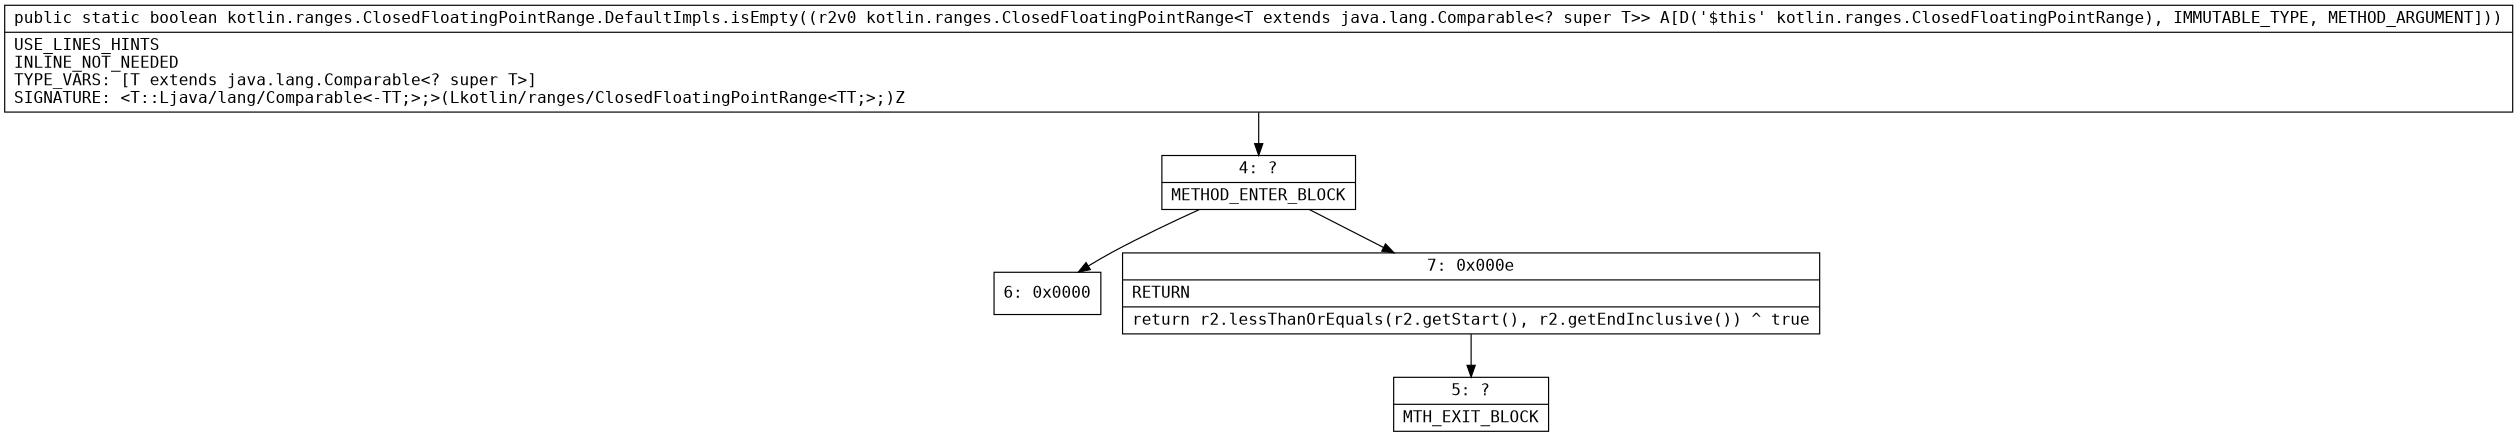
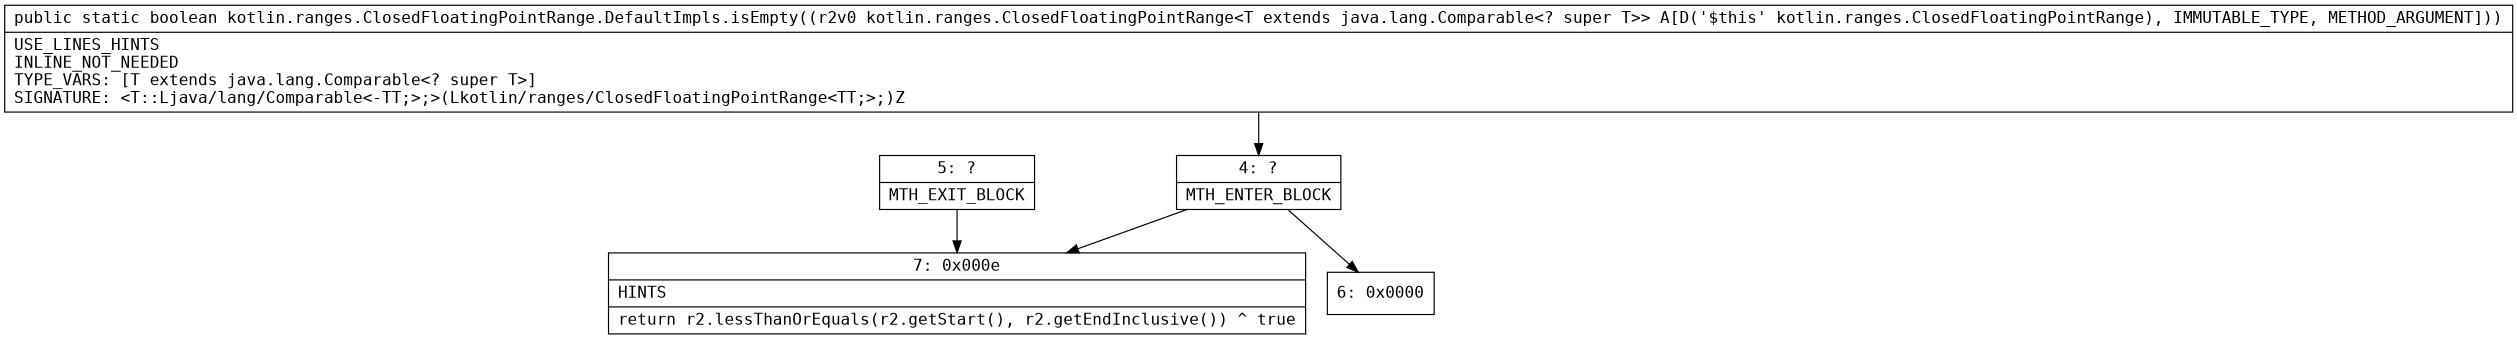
(1259, 195) -> (1259, 195)
(1161, 293) -> (643, 293)
(1471, 350) -> (957, 225)
